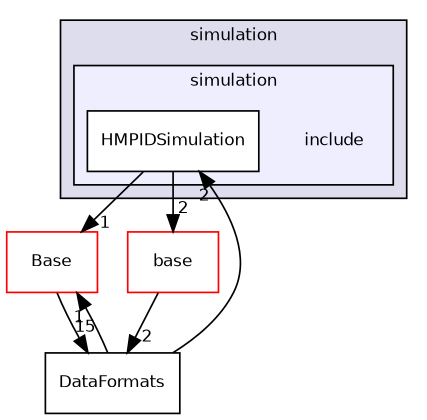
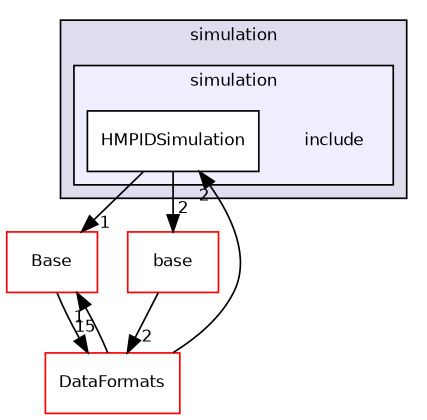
(113, 383) -> (113, 383)
